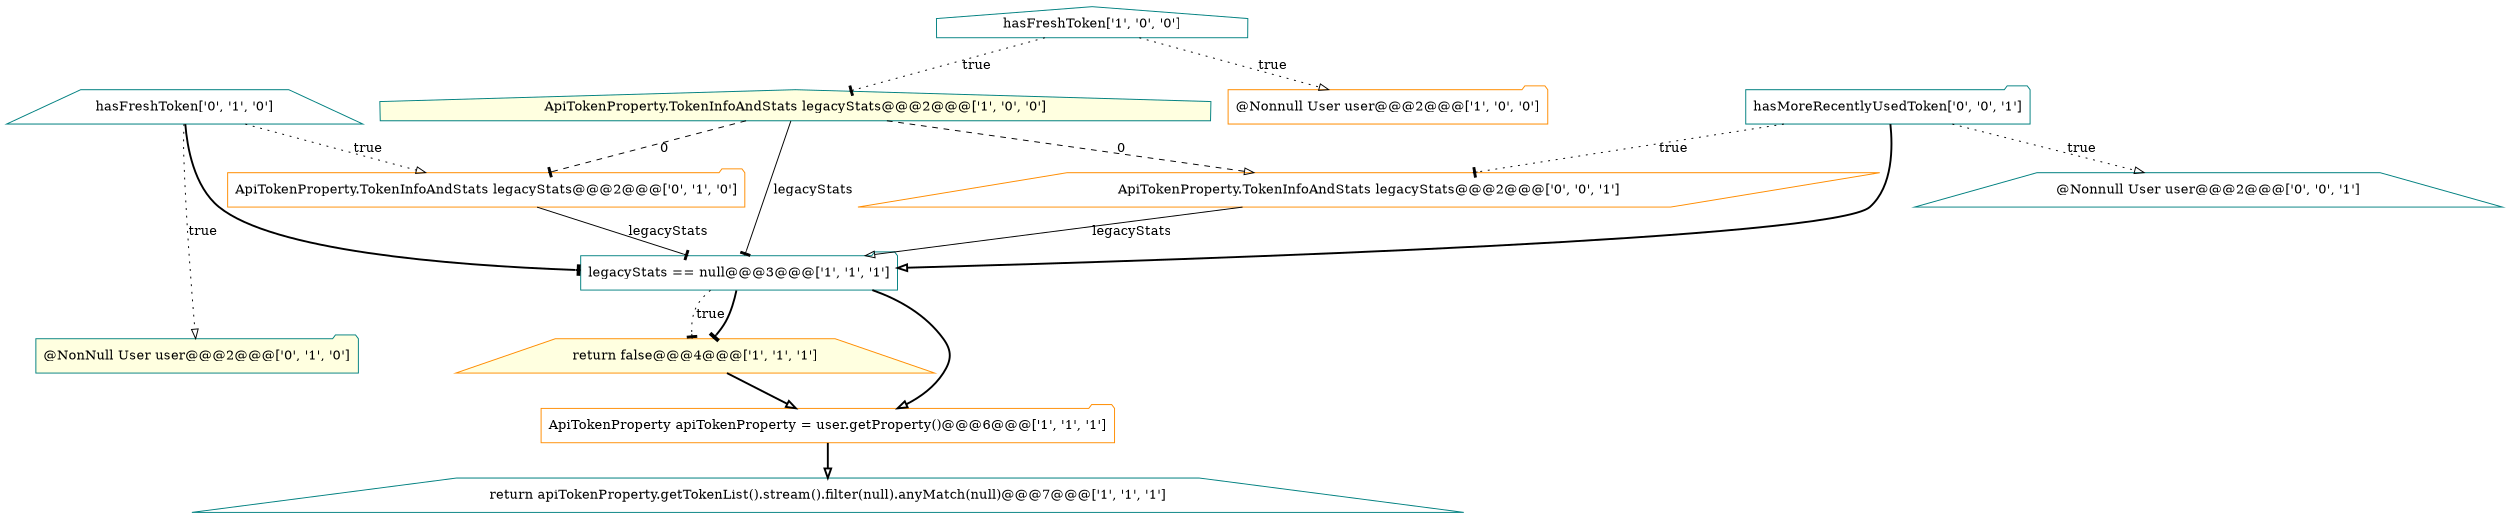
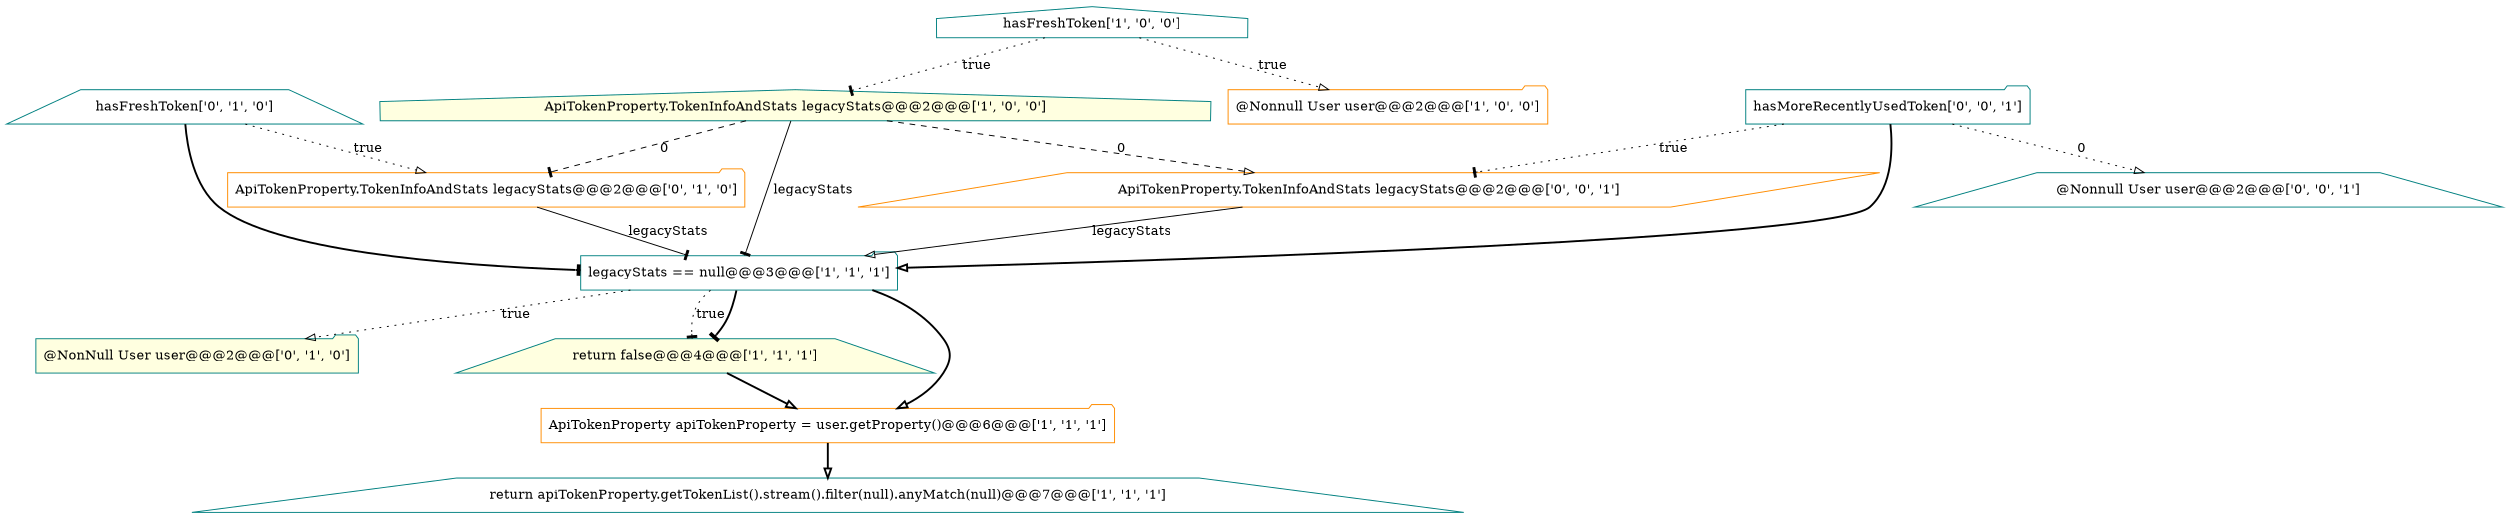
(2082, 148) -> (2082, 148)
(187, 227) -> (473, 314)
(695, 356) -> (695, 356)
